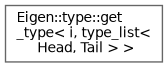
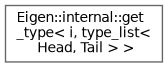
(84, 34) -> (84, 34)
